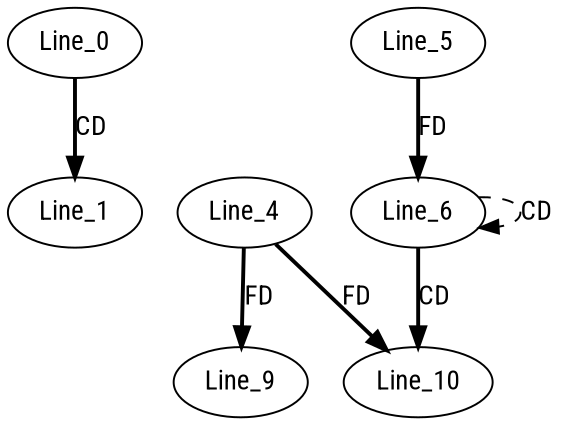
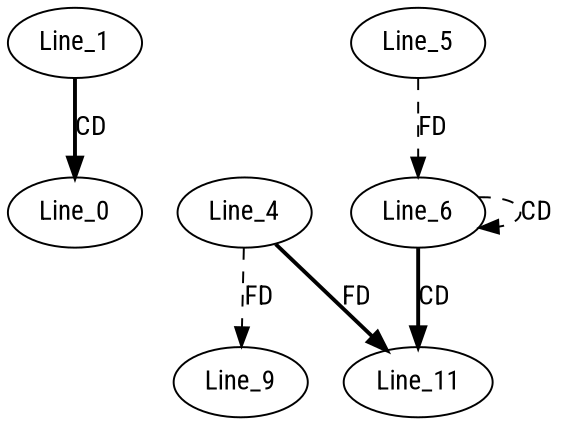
(75, 118) -> (75, 118)
(418, 118) -> (418, 118)
(243, 288) -> (243, 288)
(418, 382) -> (418, 382)
